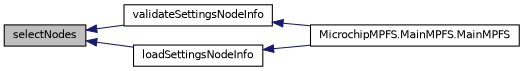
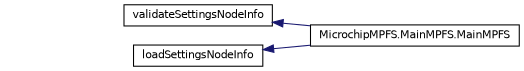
(45, 36) -> none
